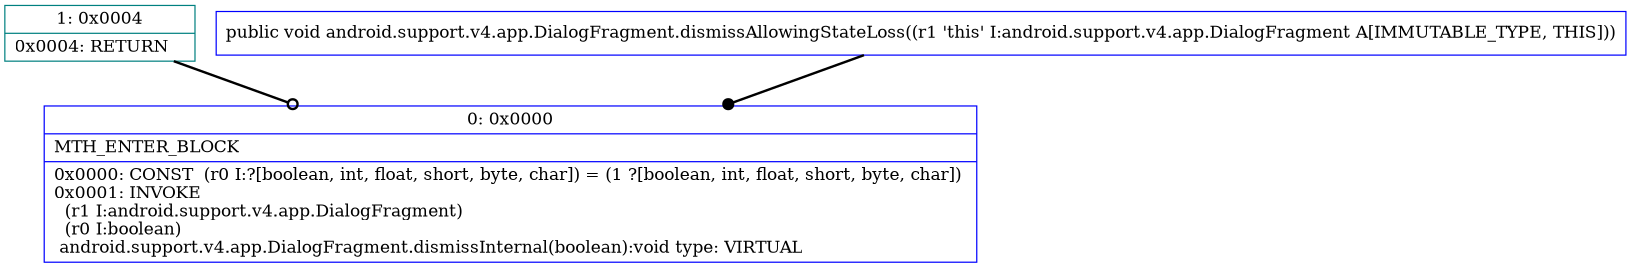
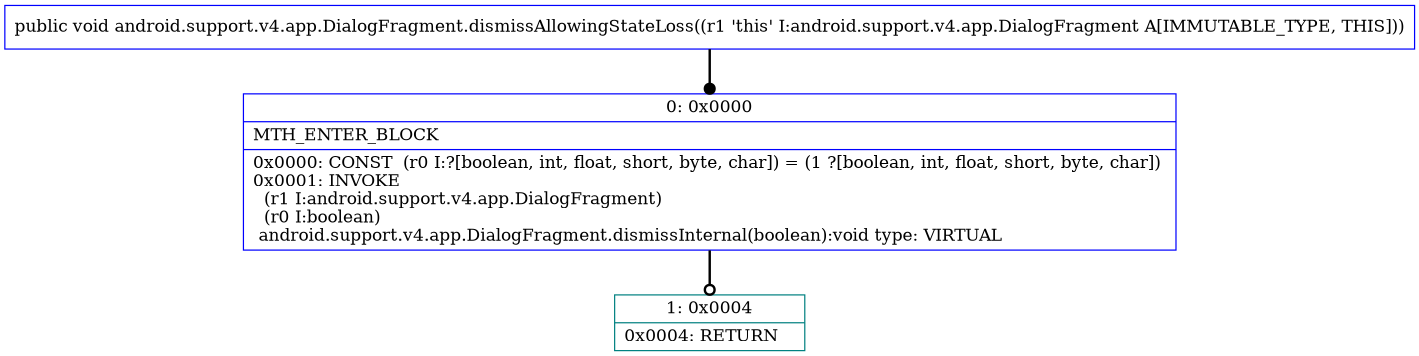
(231, 82) -> (710, 268)
